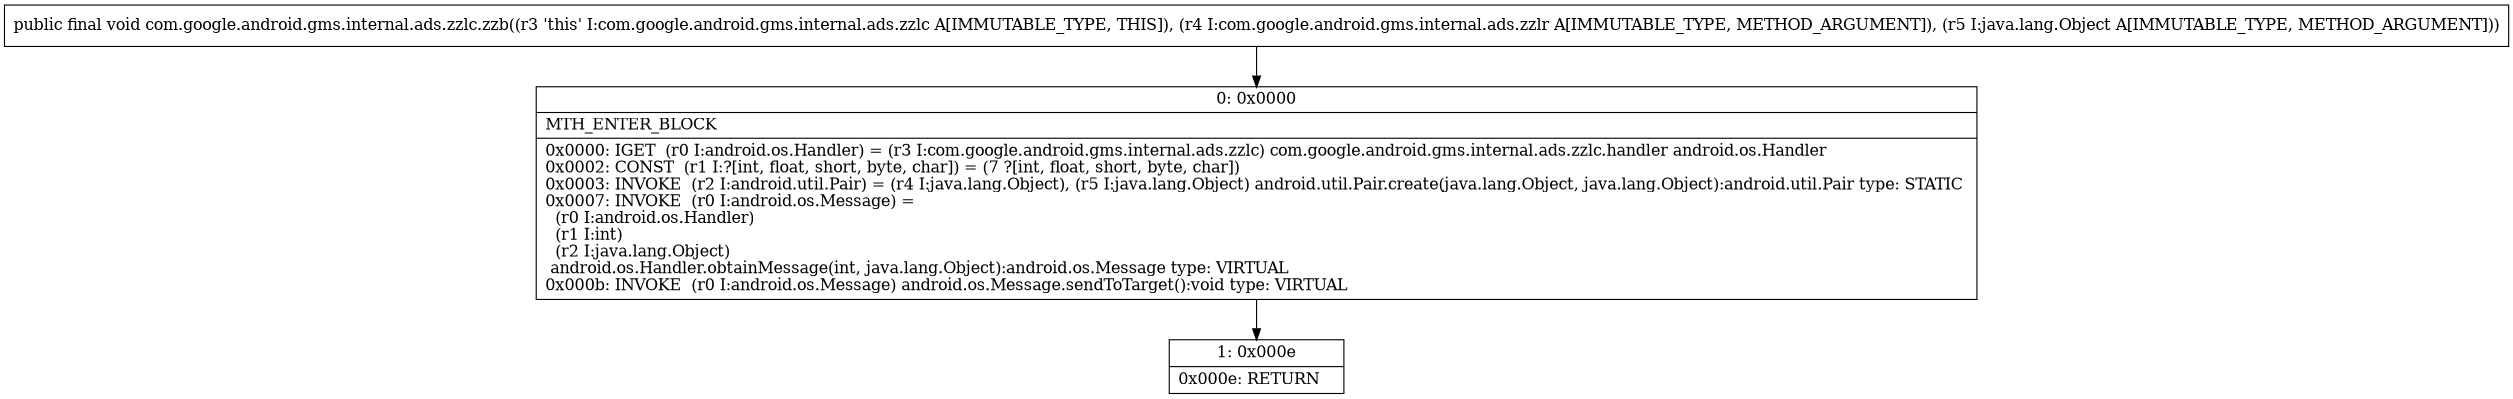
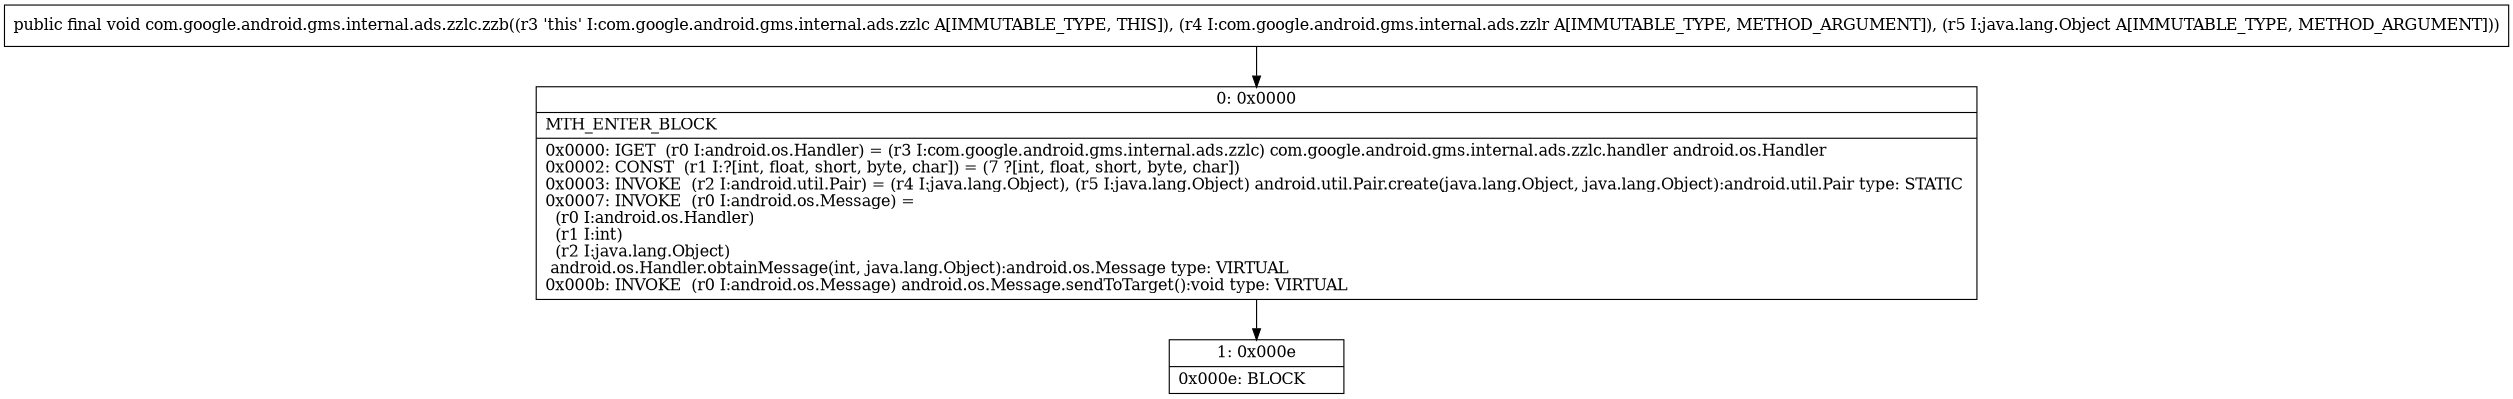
(1257, 379) -> (1249, 379)
